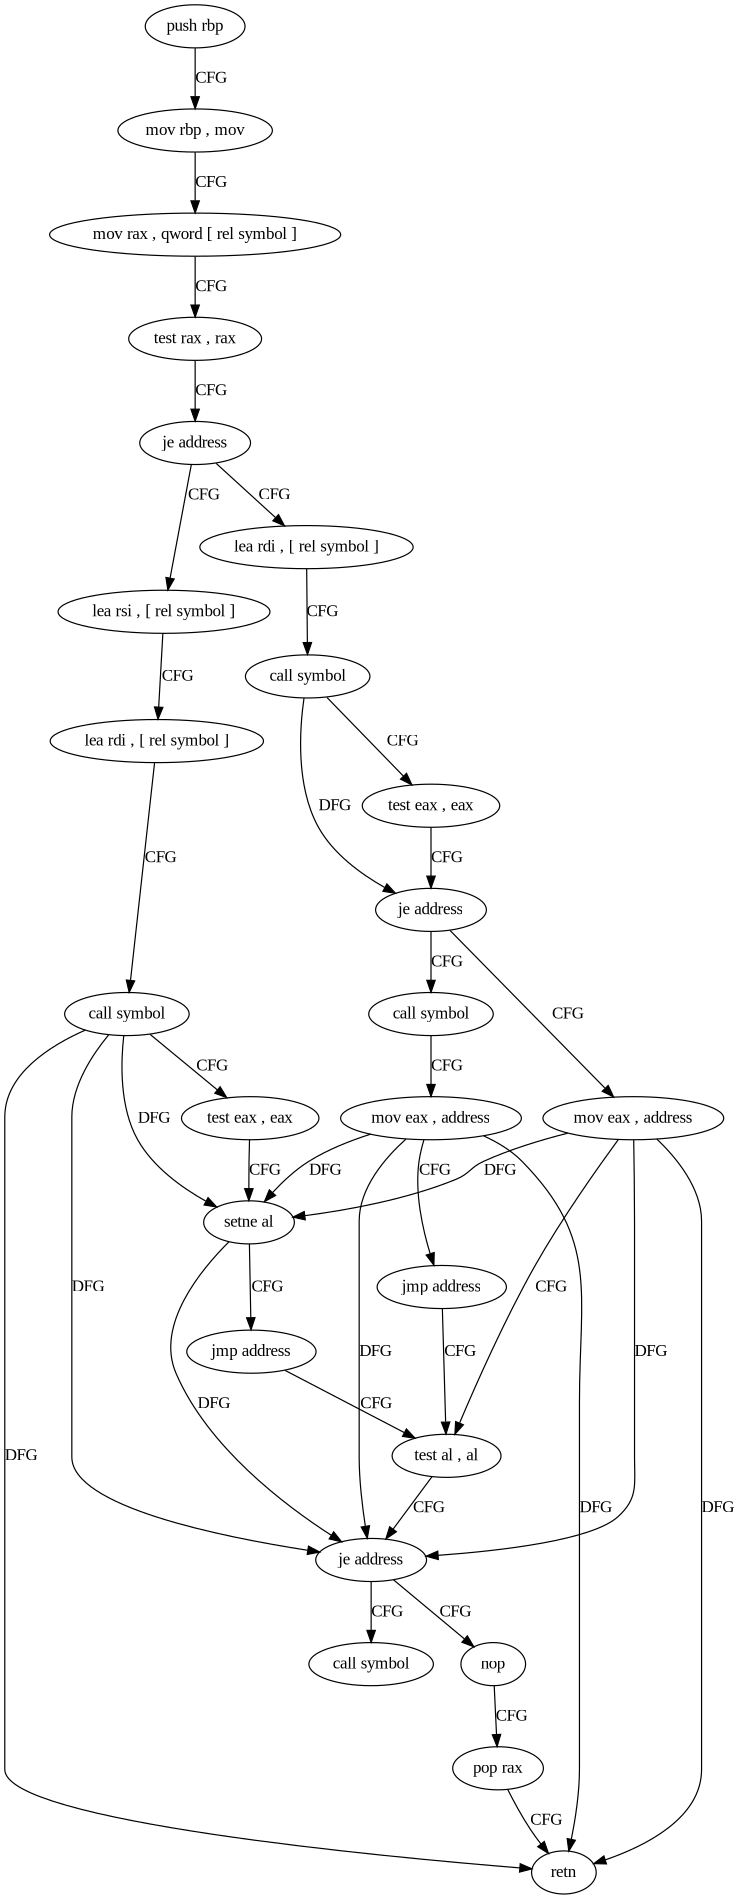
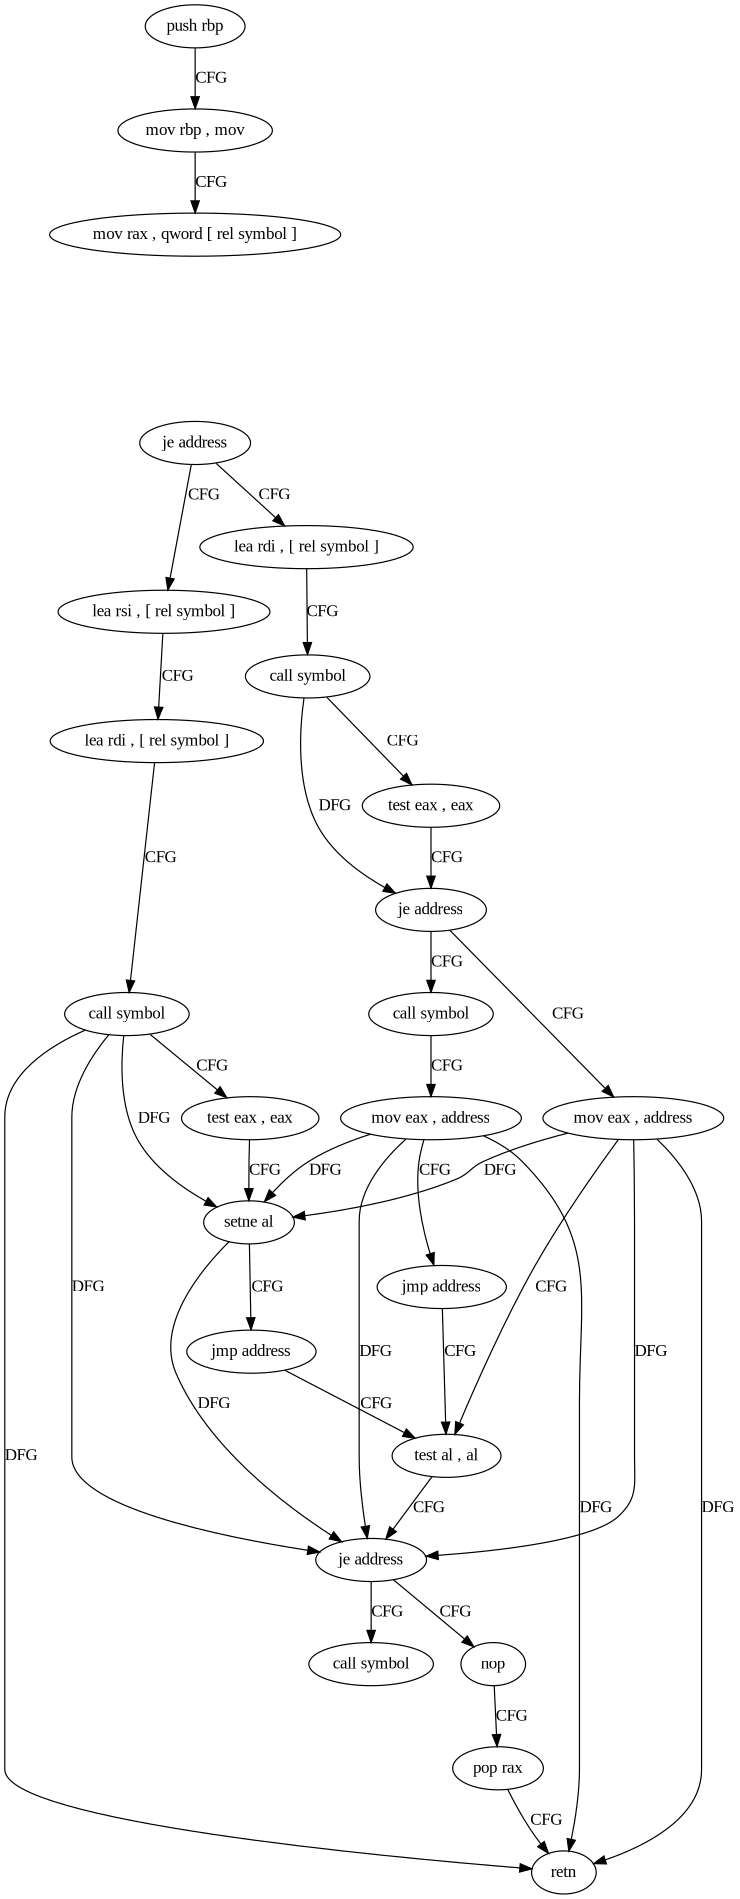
(195, 339) -> none
